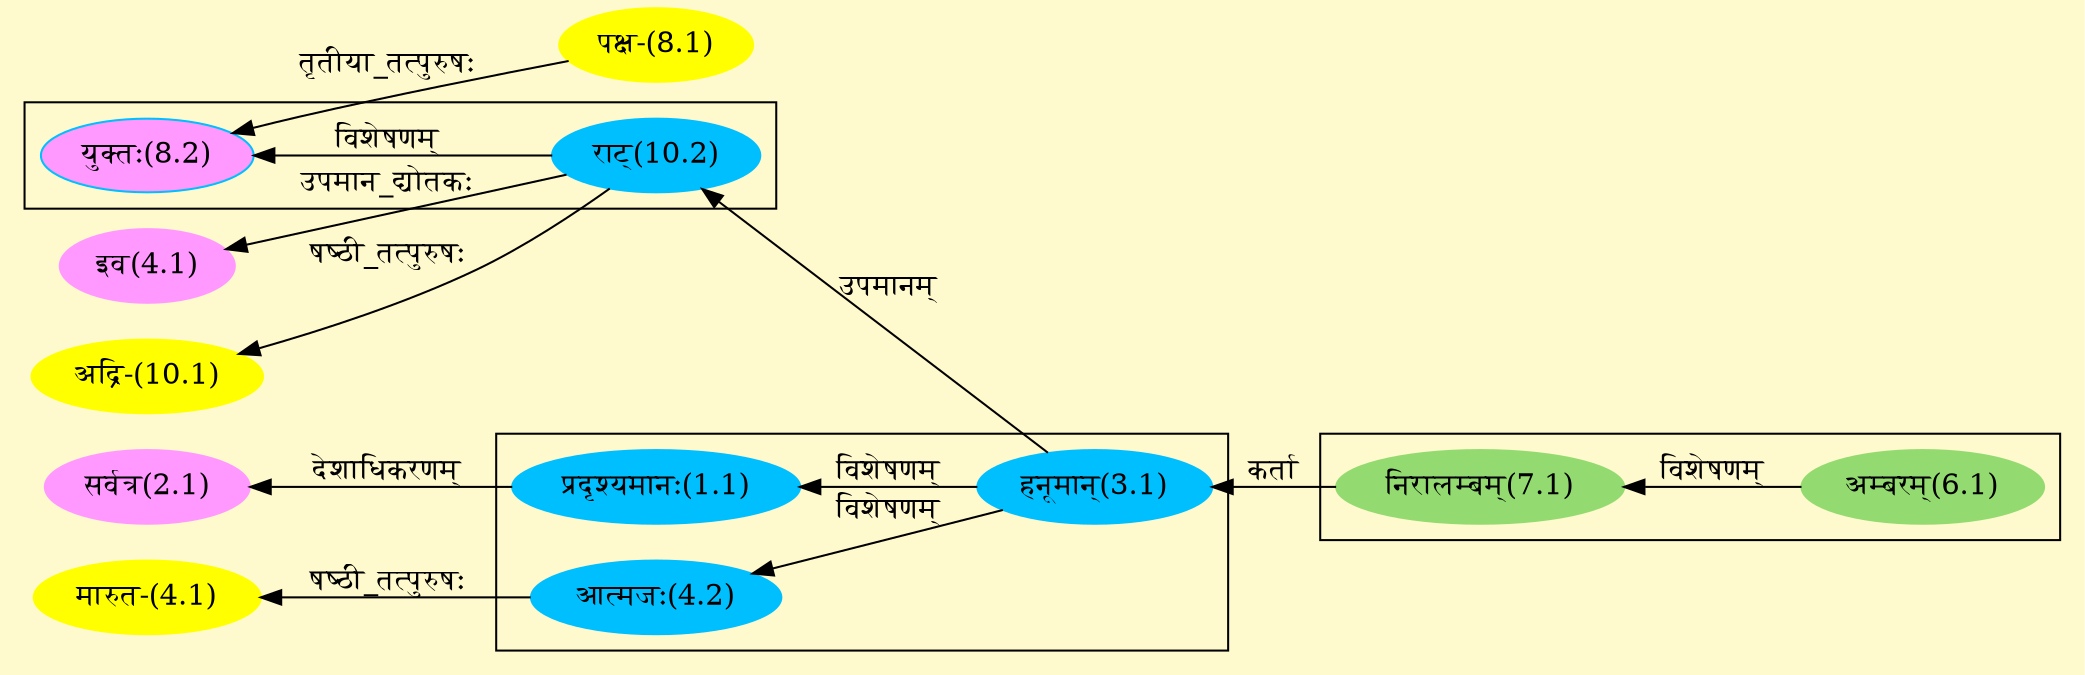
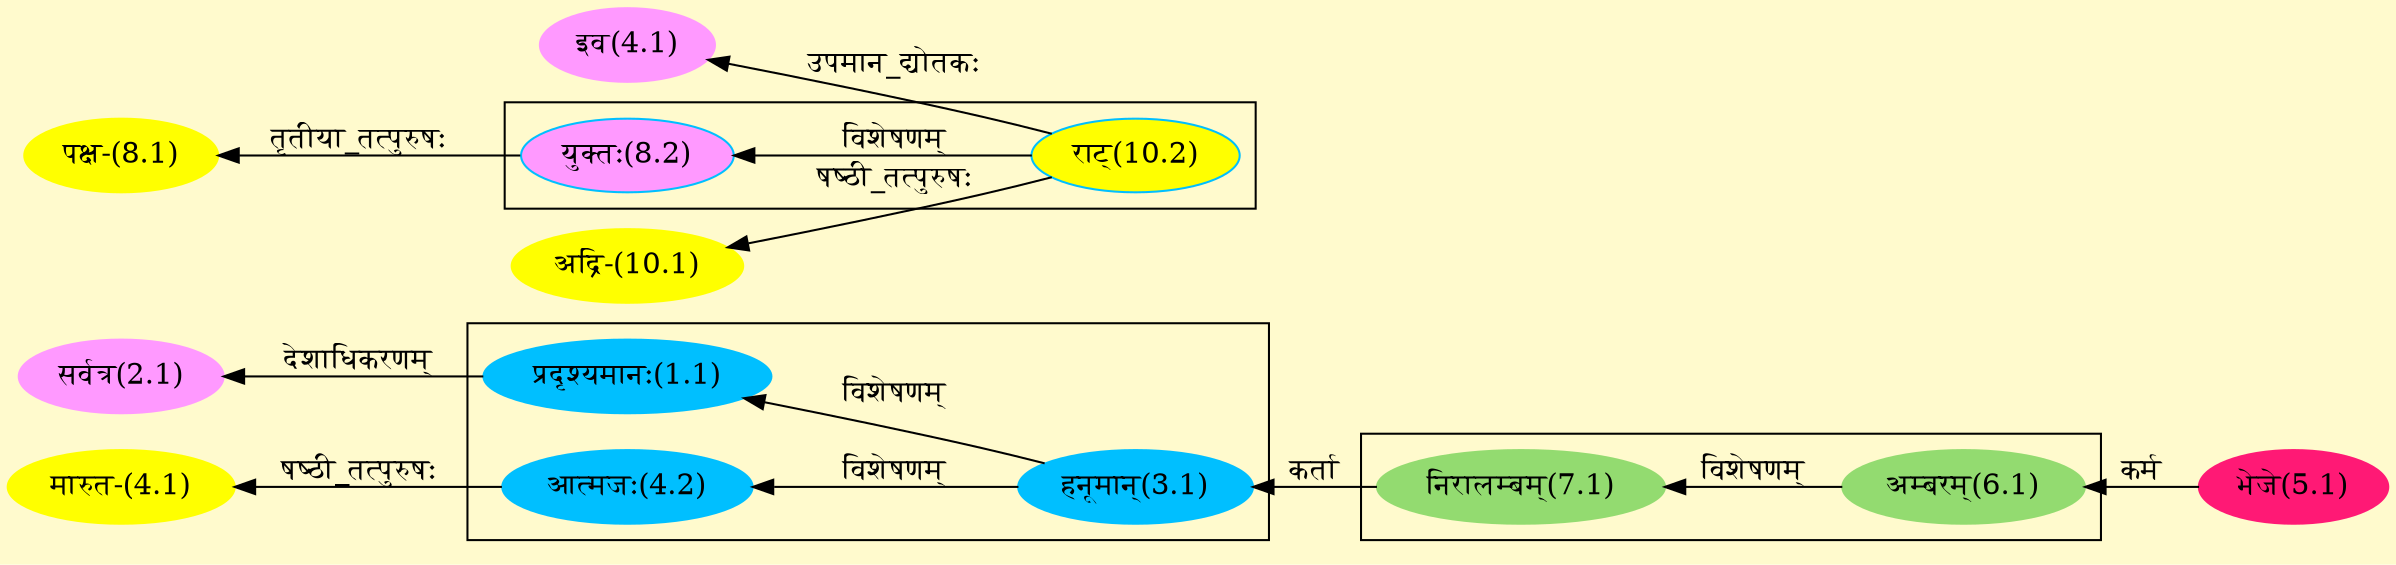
(426, 89) -> (380, 155)
(656, 155) -> (1136, 155)
(883, 327) -> none
none -> (2294, 487)
